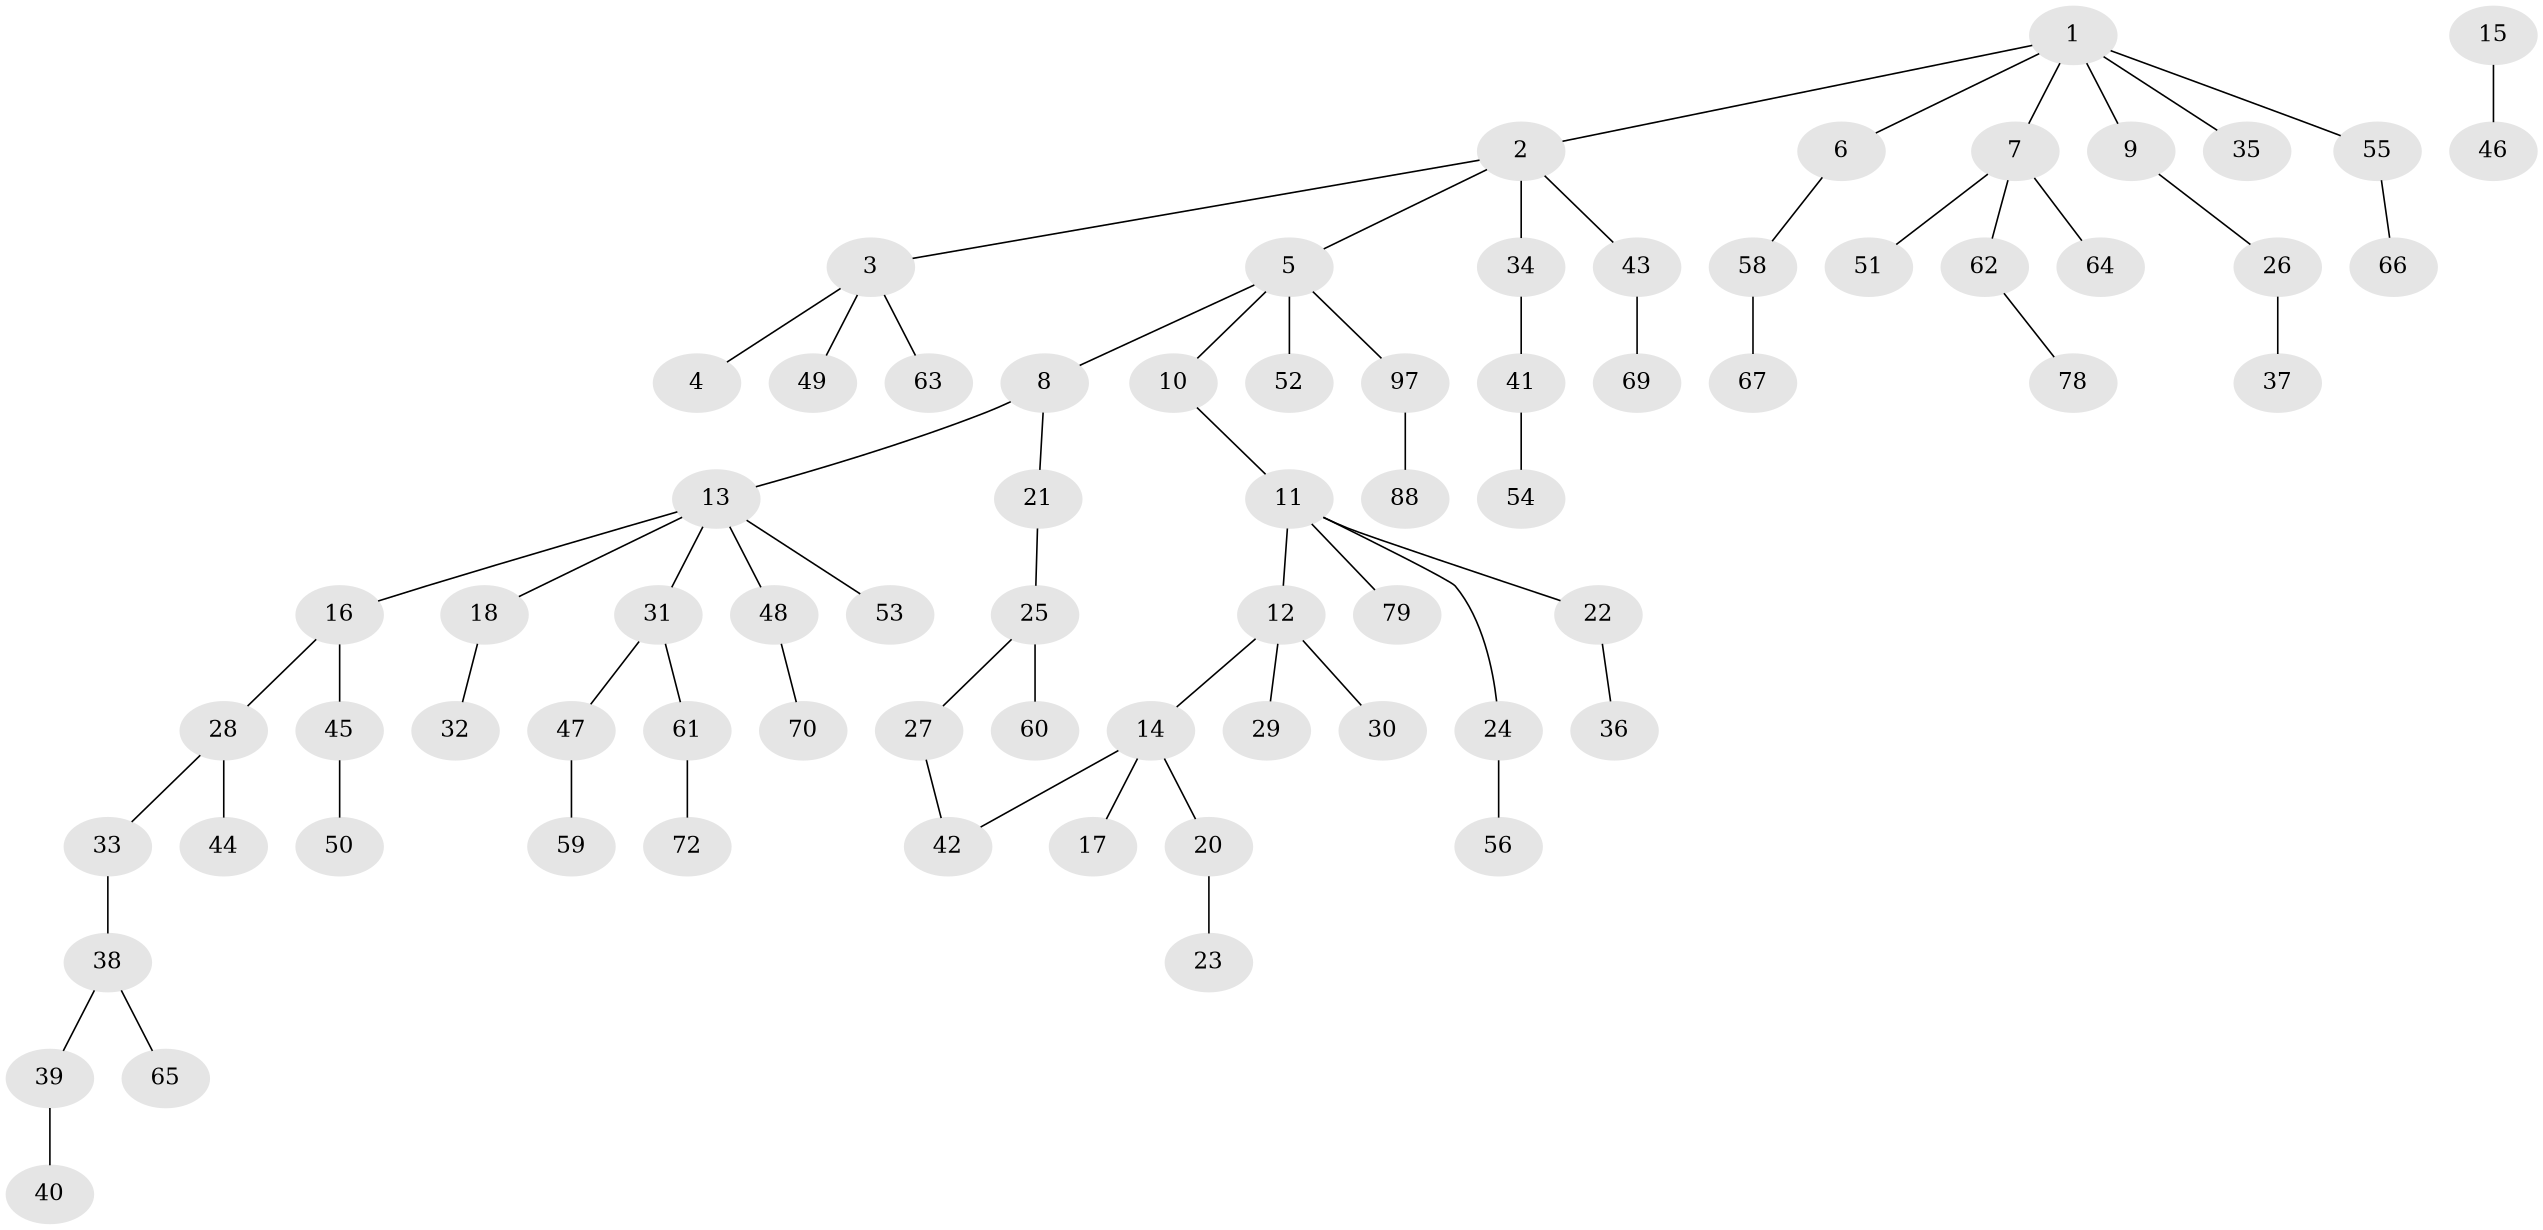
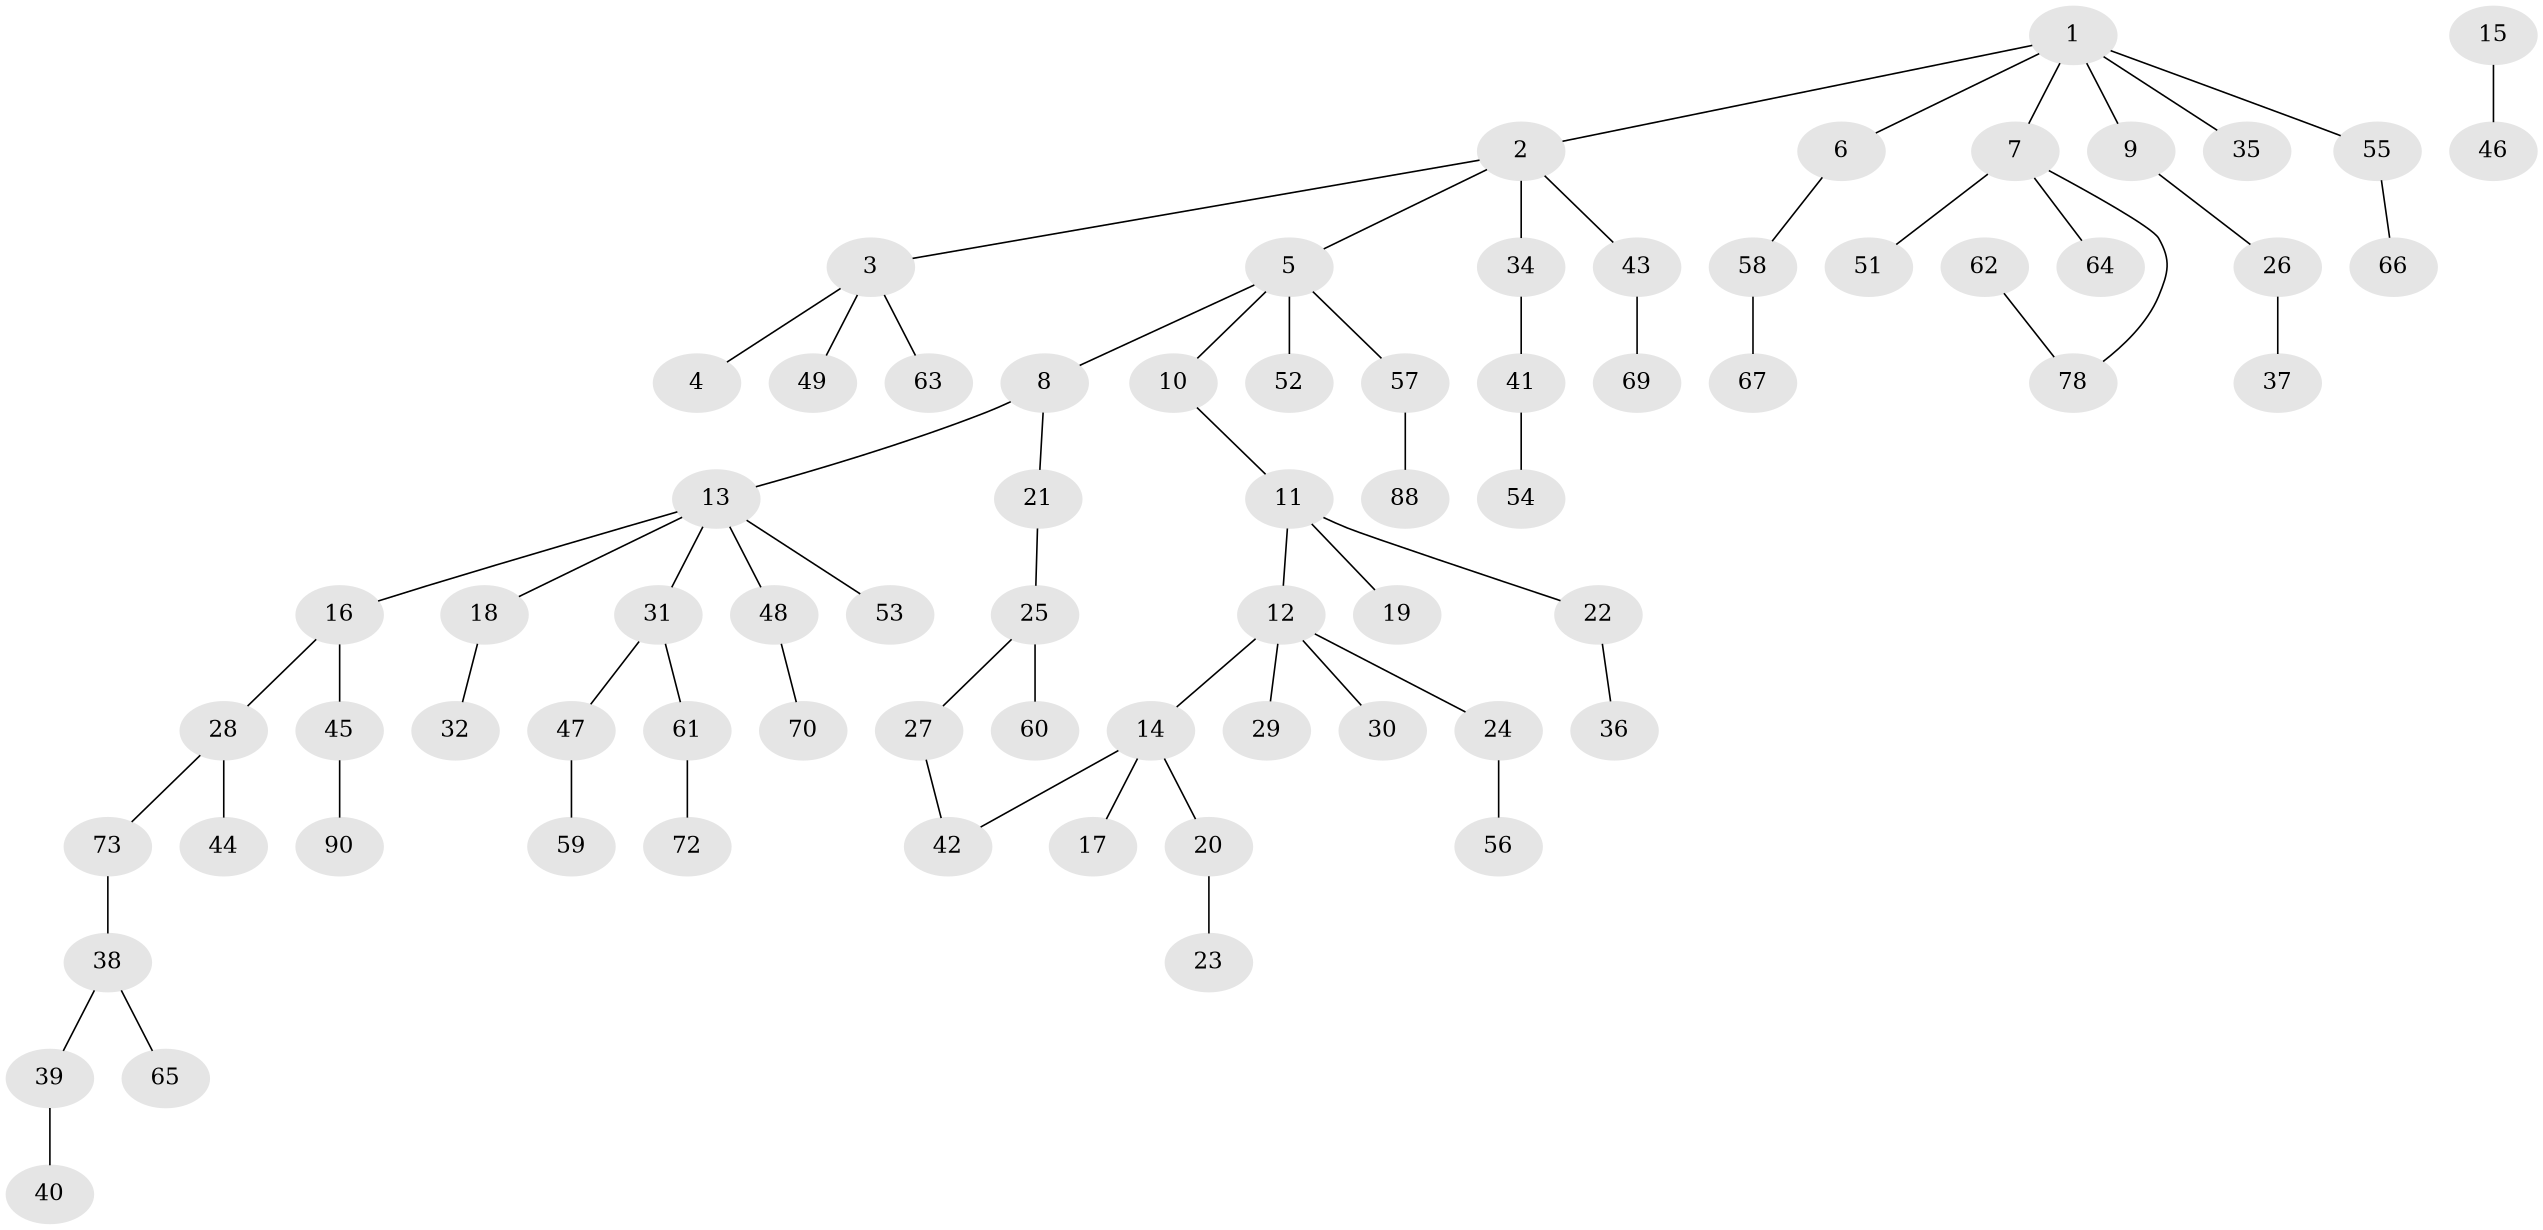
(2000, 209) -> (2163, 246)
(1405, 383) -> (1405, 383)
(1445, 579) -> (1390, 673)
(1397, 615) -> (1397, 615)
(108, 847) -> (108, 847)
(340, 847) -> (340, 847)
